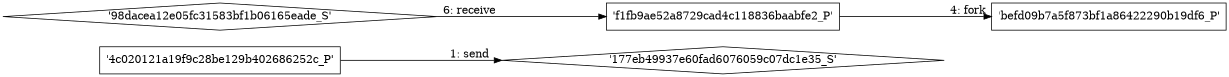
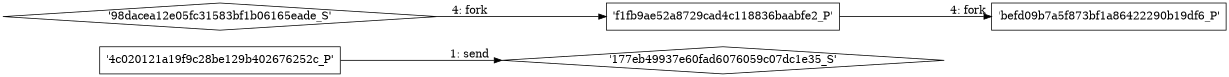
(469, 11) -> (469, 11)
(220, 60) -> (220, 60)
